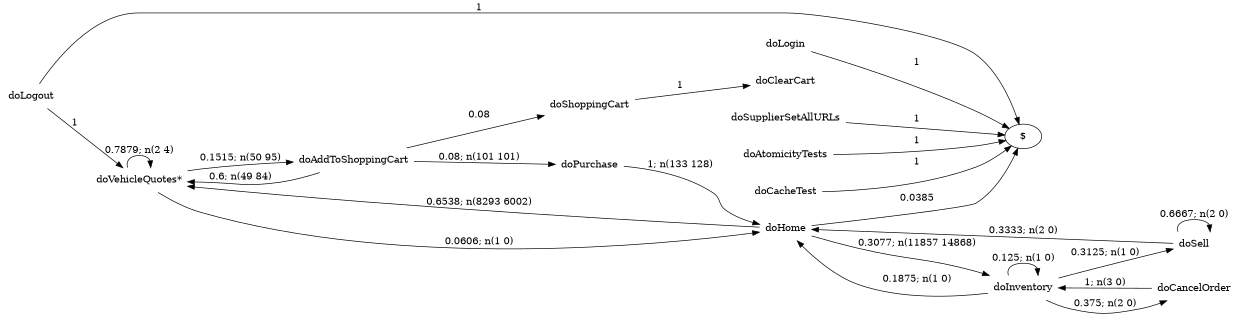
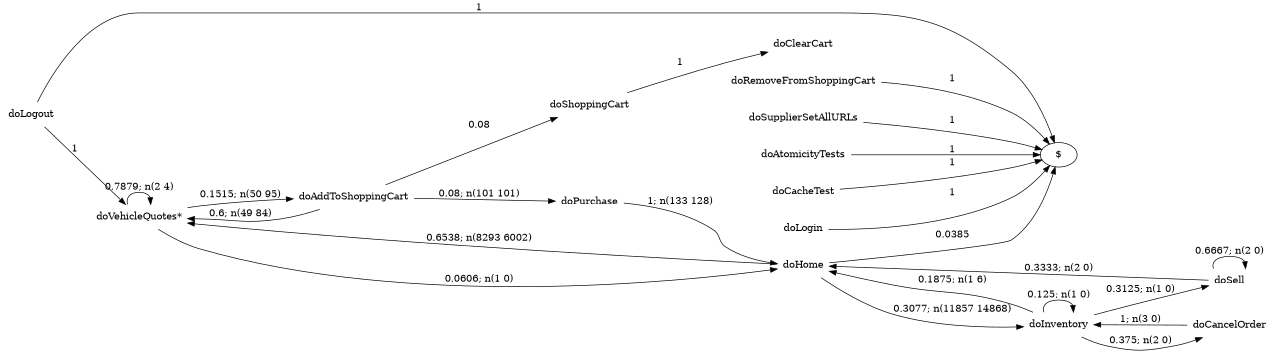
none -> (803, 81)
(917, 279) -> (952, 280)
